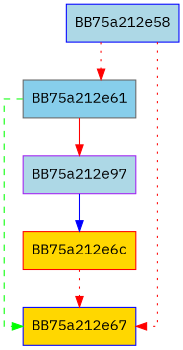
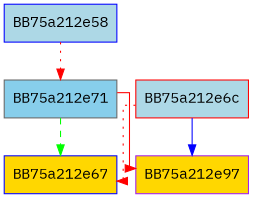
(79, 99) -> (61, 99)
(79, 175) -> (192, 175)
(157, 190) -> none
(79, 207) -> (192, 131)
(79, 251) -> (192, 99)
